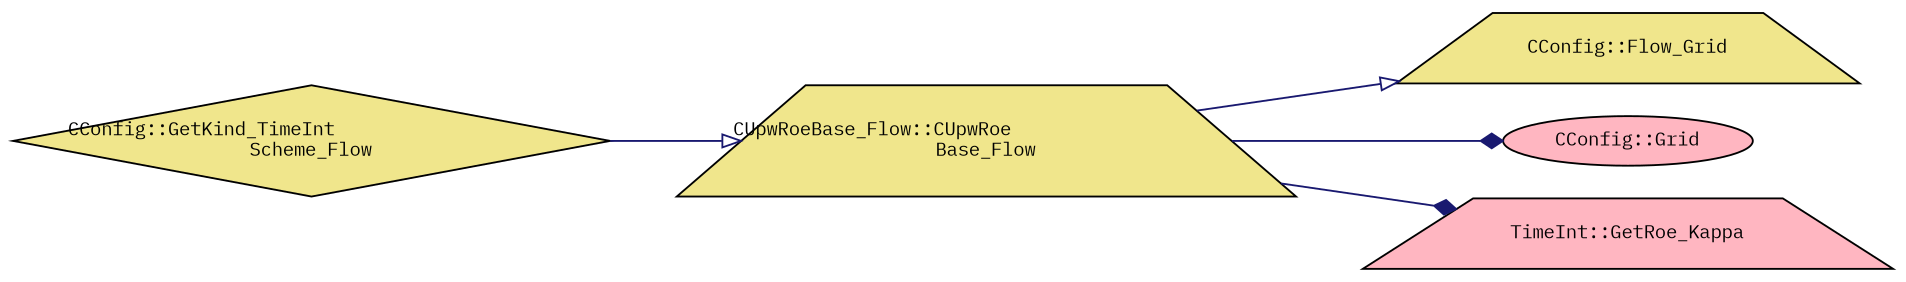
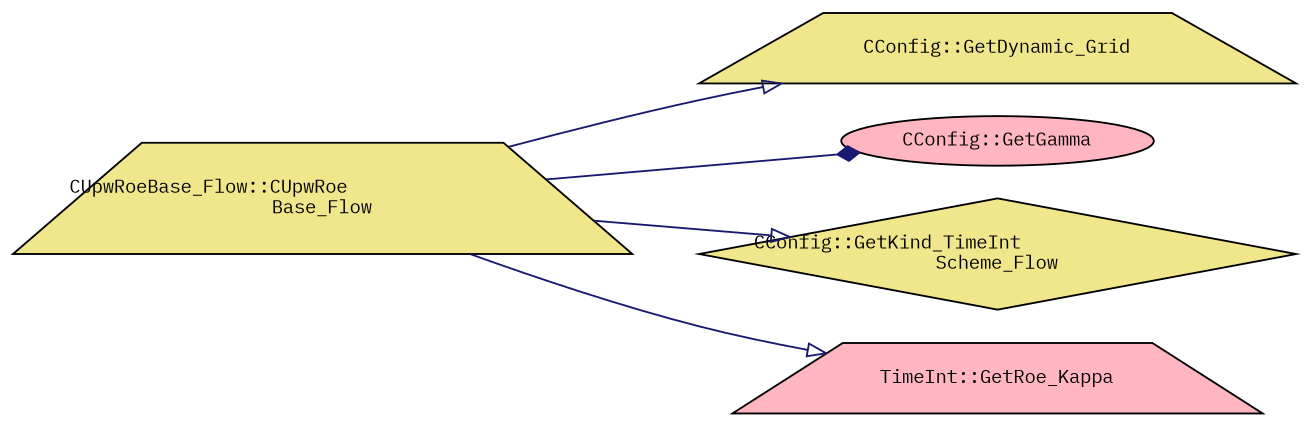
(1628, 48) -> (998, 48)
(666, 141) -> (682, 228)
(1628, 141) -> (998, 141)
(1357, 195) -> (637, 309)
